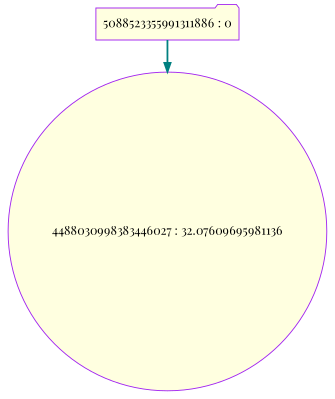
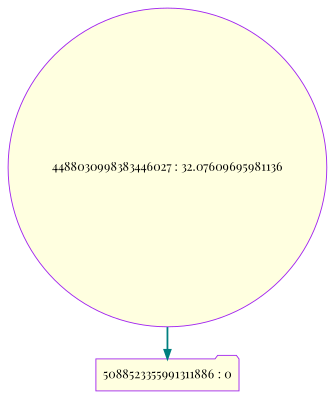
(167, 51) -> (167, 338)
